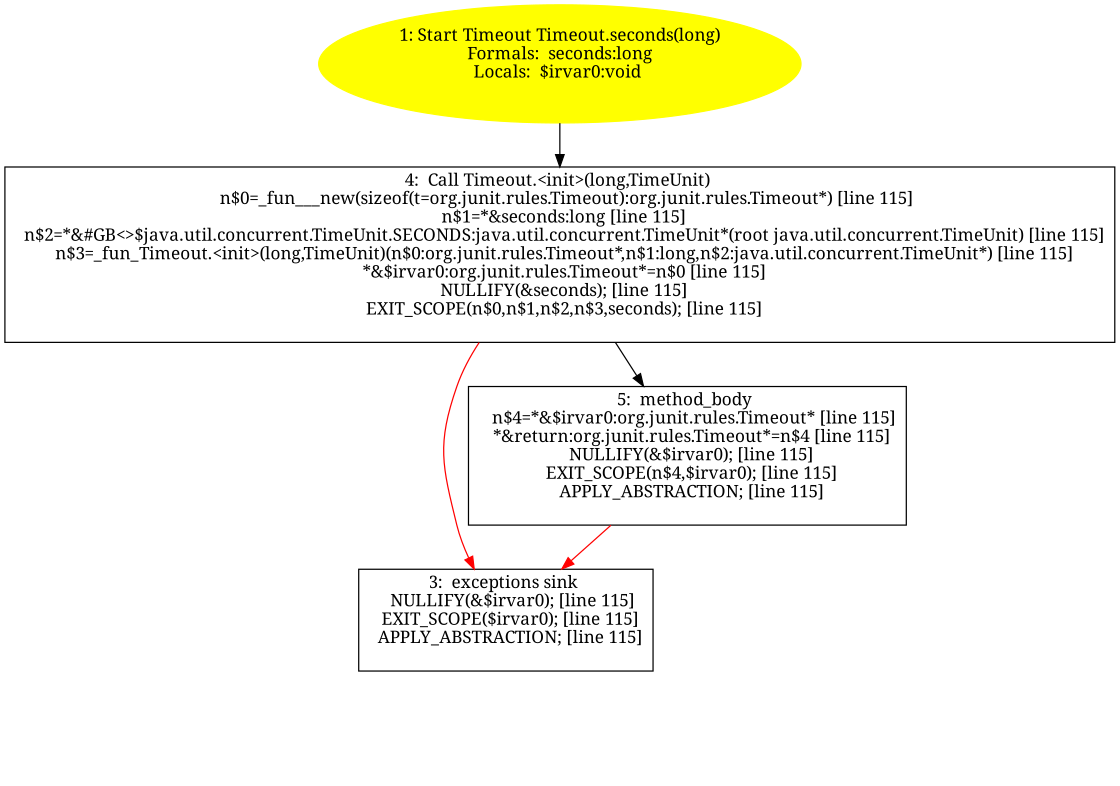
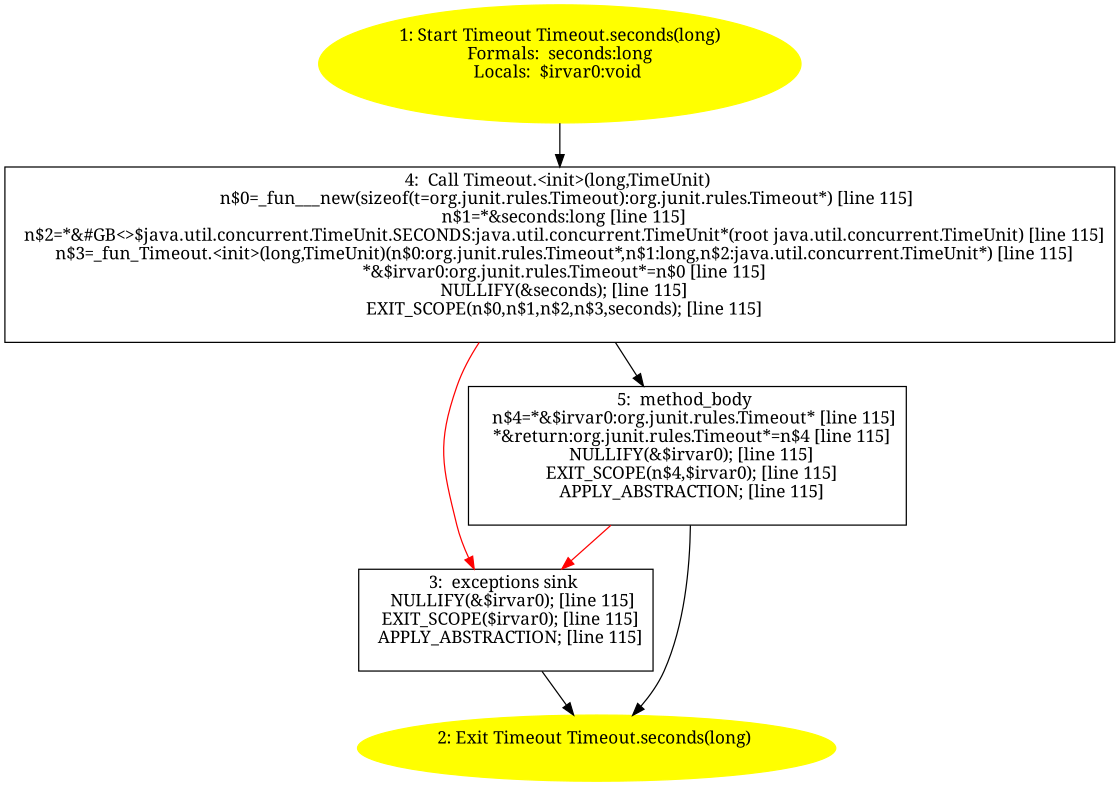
none -> (597, 748)
